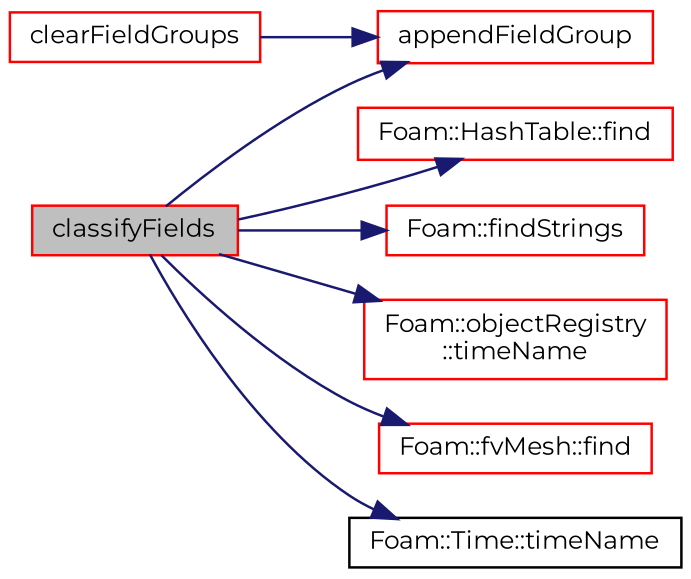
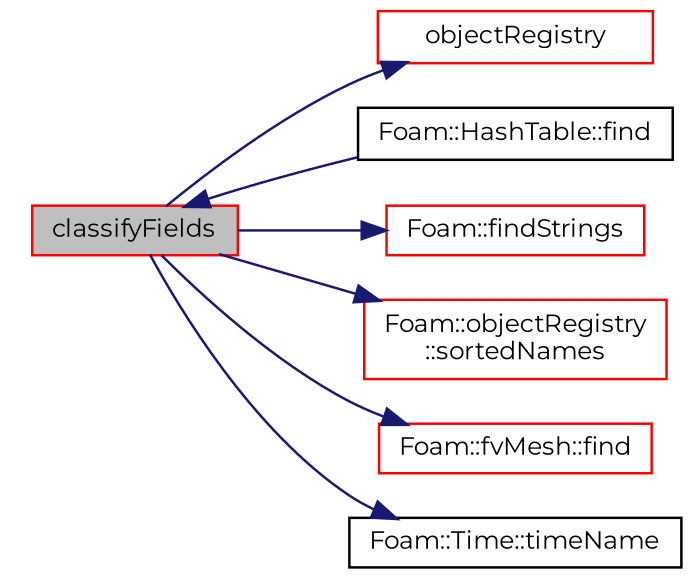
(135, 37) -> none
(515, 37) -> (515, 37)
(515, 134) -> (515, 134)
(339, 195) -> (283, 177)
(515, 339) -> (515, 339)
